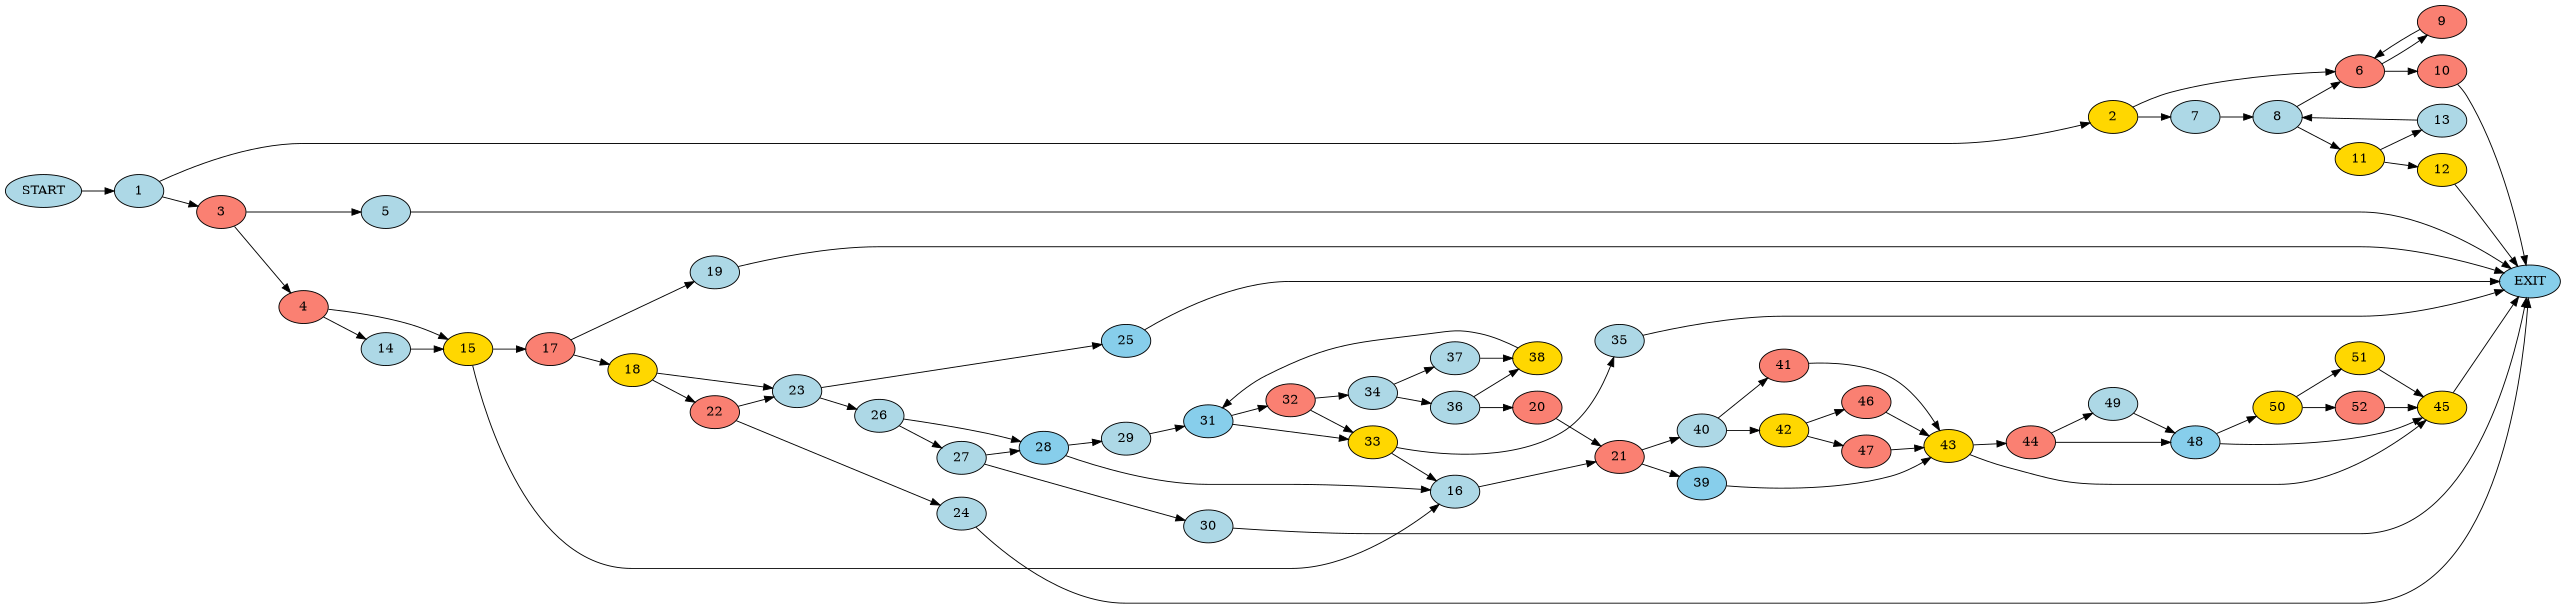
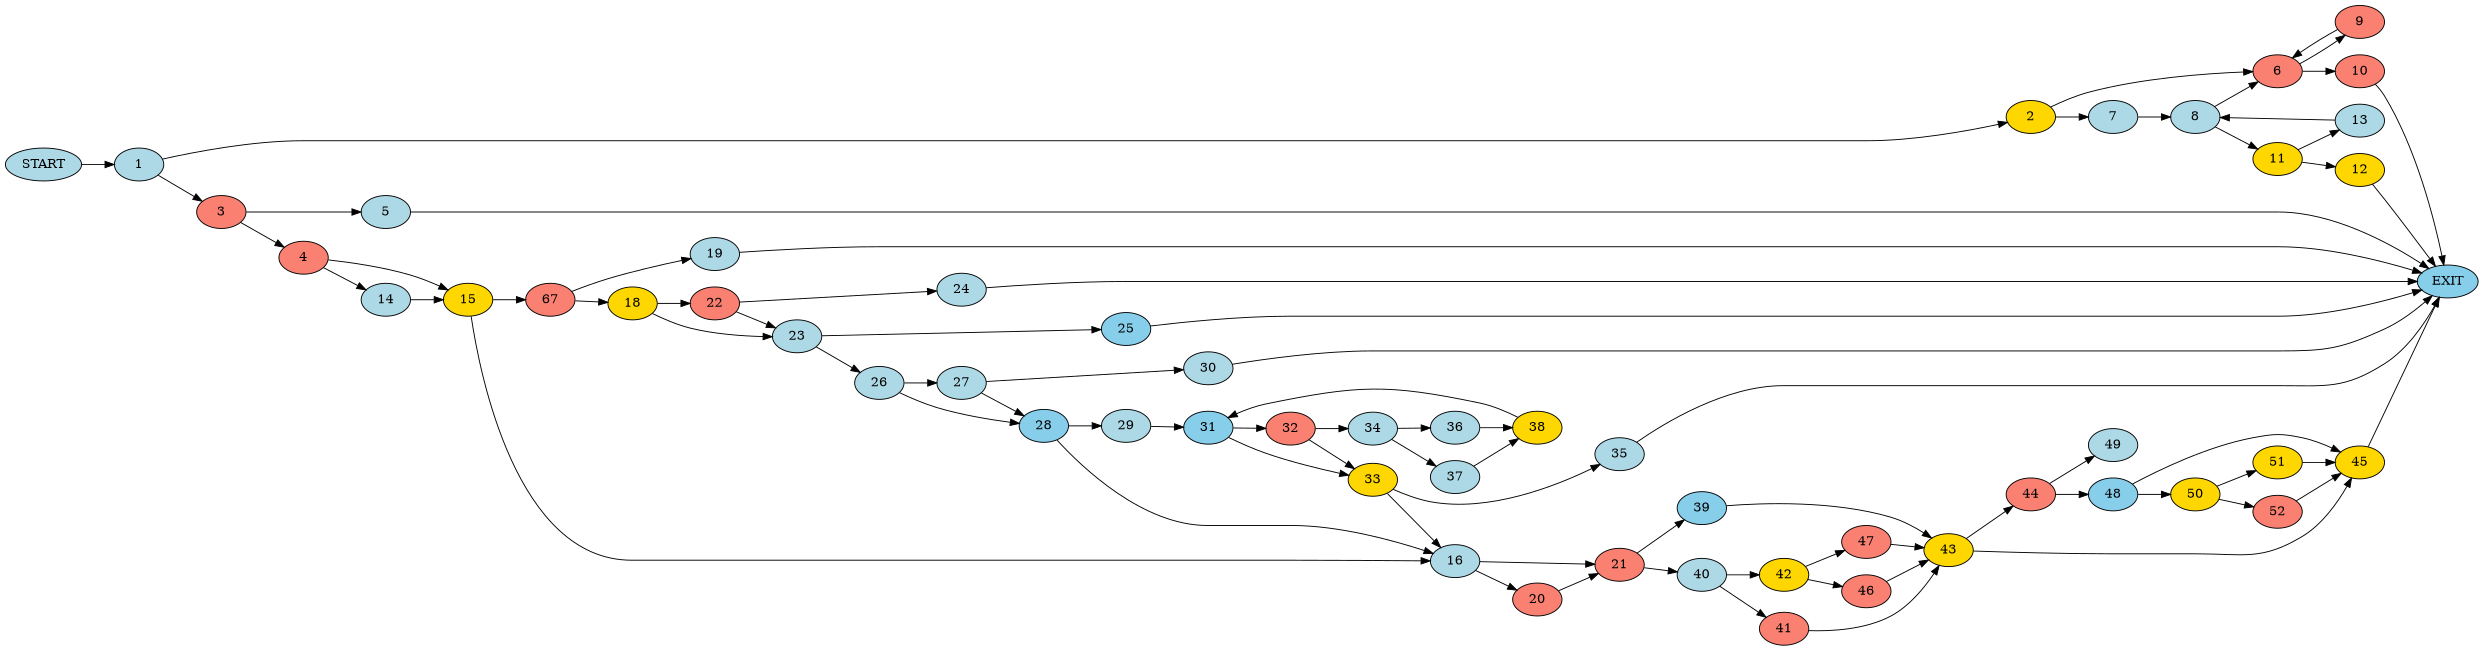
(550, 349) -> (550, 300)
(1492, 408) -> (1492, 578)
(2150, 421) -> none
